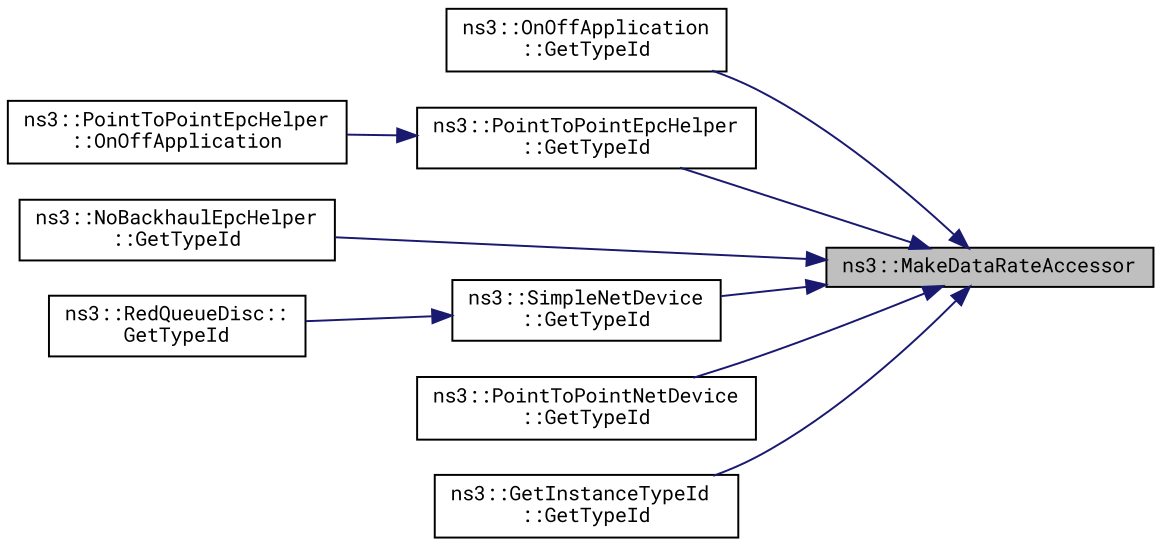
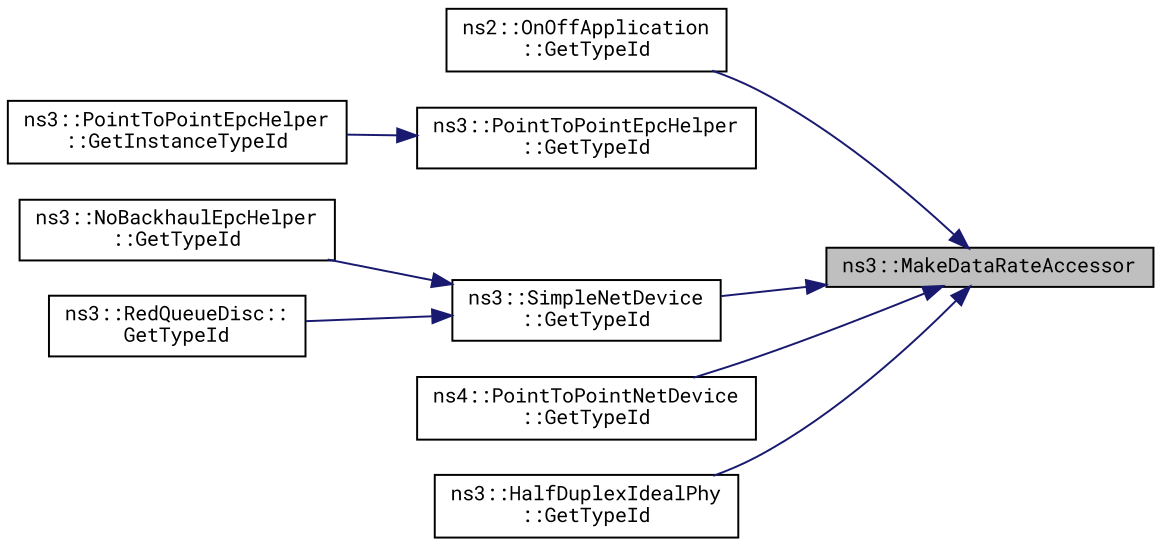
(587, 40) -> (587, 40)
(177, 132) -> (177, 132)
(796, 205) -> none
(571, 248) -> (380, 270)
(587, 408) -> (587, 408)
(587, 506) -> (587, 506)
